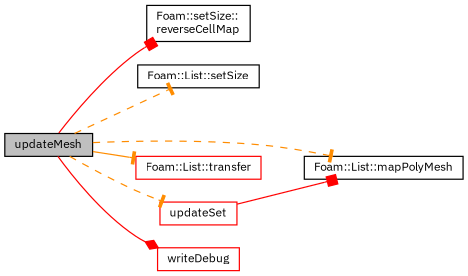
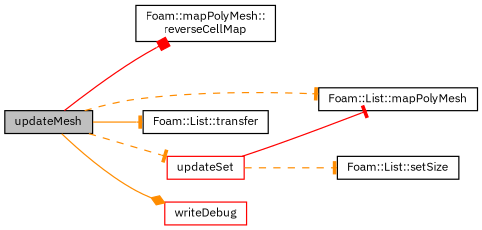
(198, 23) -> (206, 23)
(121, 112) -> (288, 168)
(198, 168) -> (206, 122)
(281, 193) -> (302, 135)
(97, 203) -> (104, 170)
